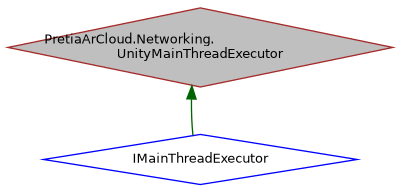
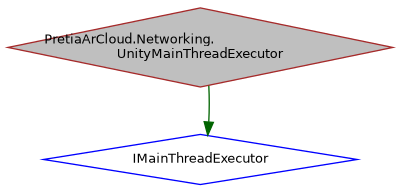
(192, 117) -> (209, 104)
